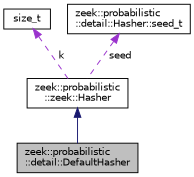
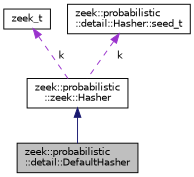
(27, 19) -> (27, 19)
(119, 56) -> (119, 56)
